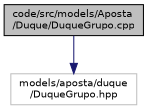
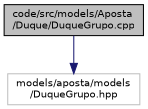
(74, 89) -> (74, 89)
